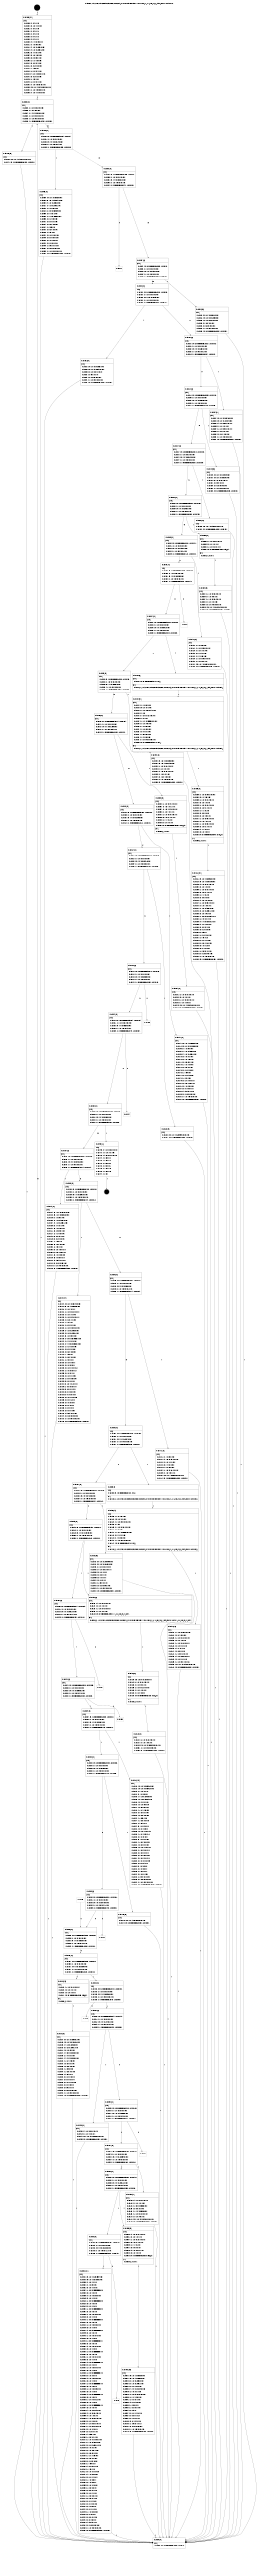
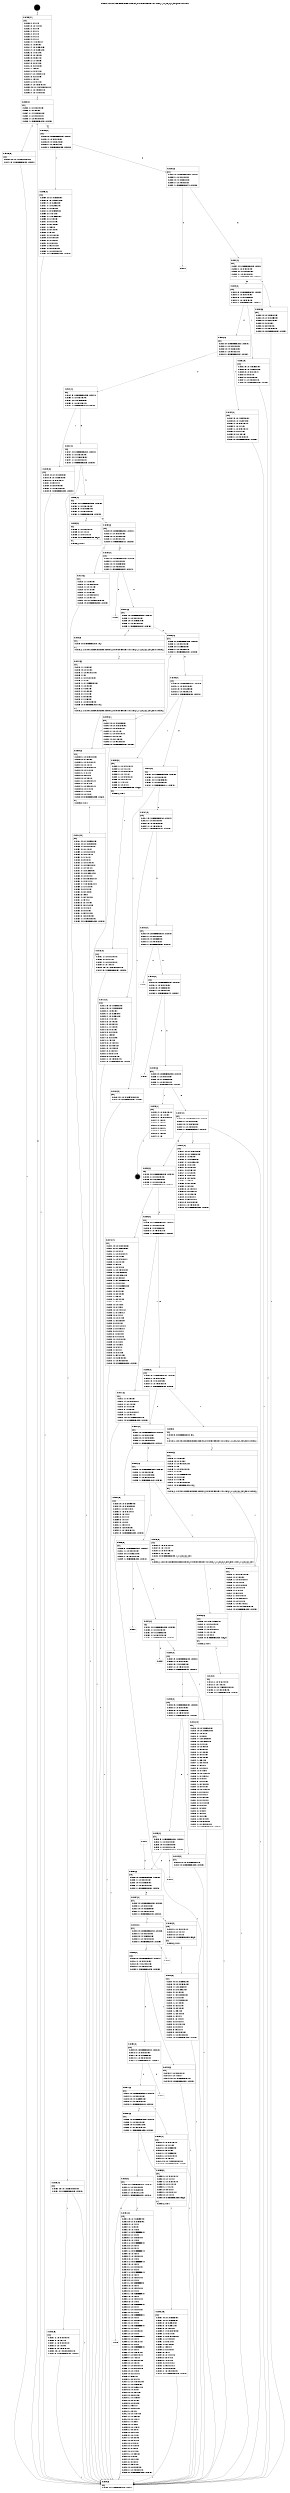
(215, 572) -> (65, 2261)
(48, 1953) -> (260, 1844)
